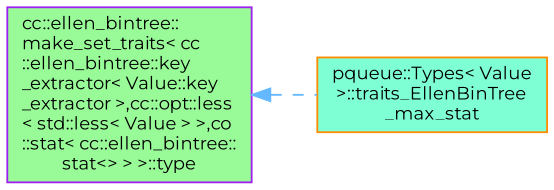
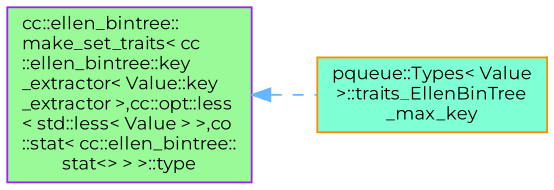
(432, 95) -> (432, 95)
